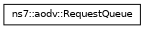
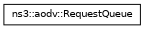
(72, 15) -> (72, 15)
